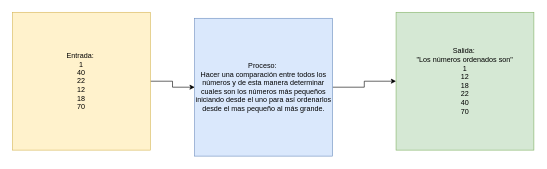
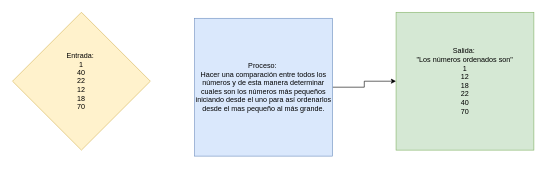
(81, 81) -> (81, 81)
(173, 83) -> none
